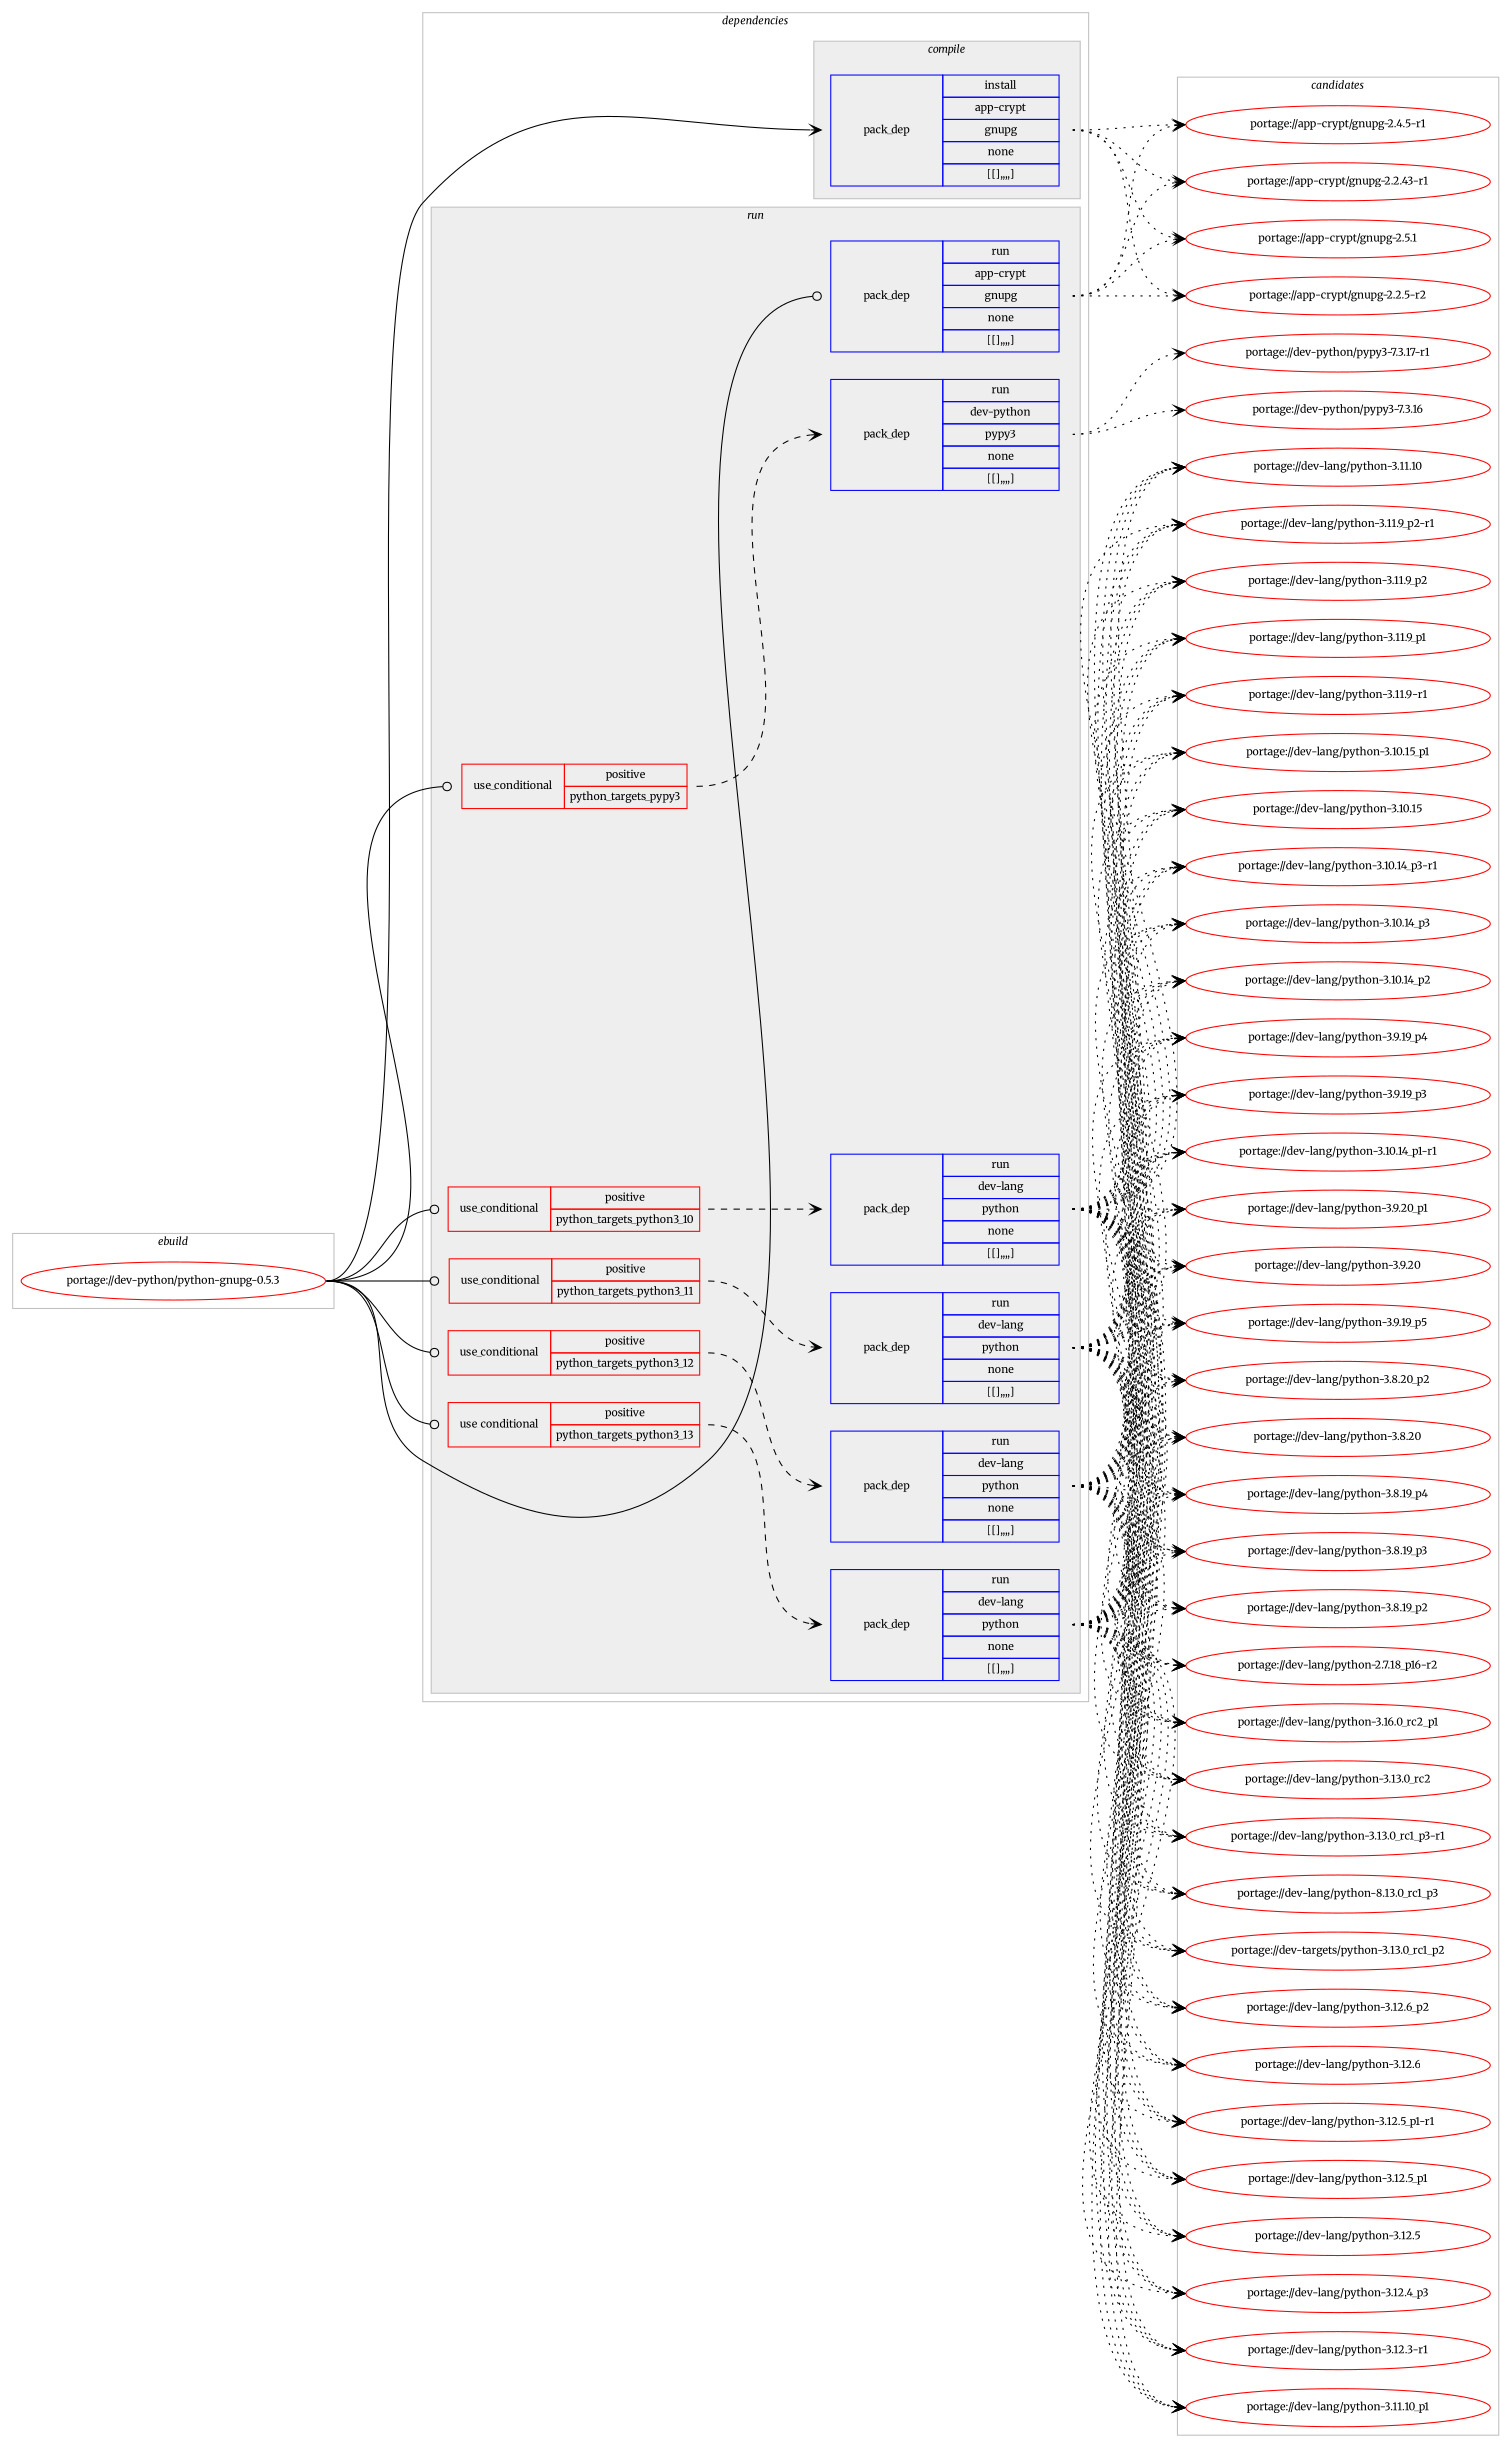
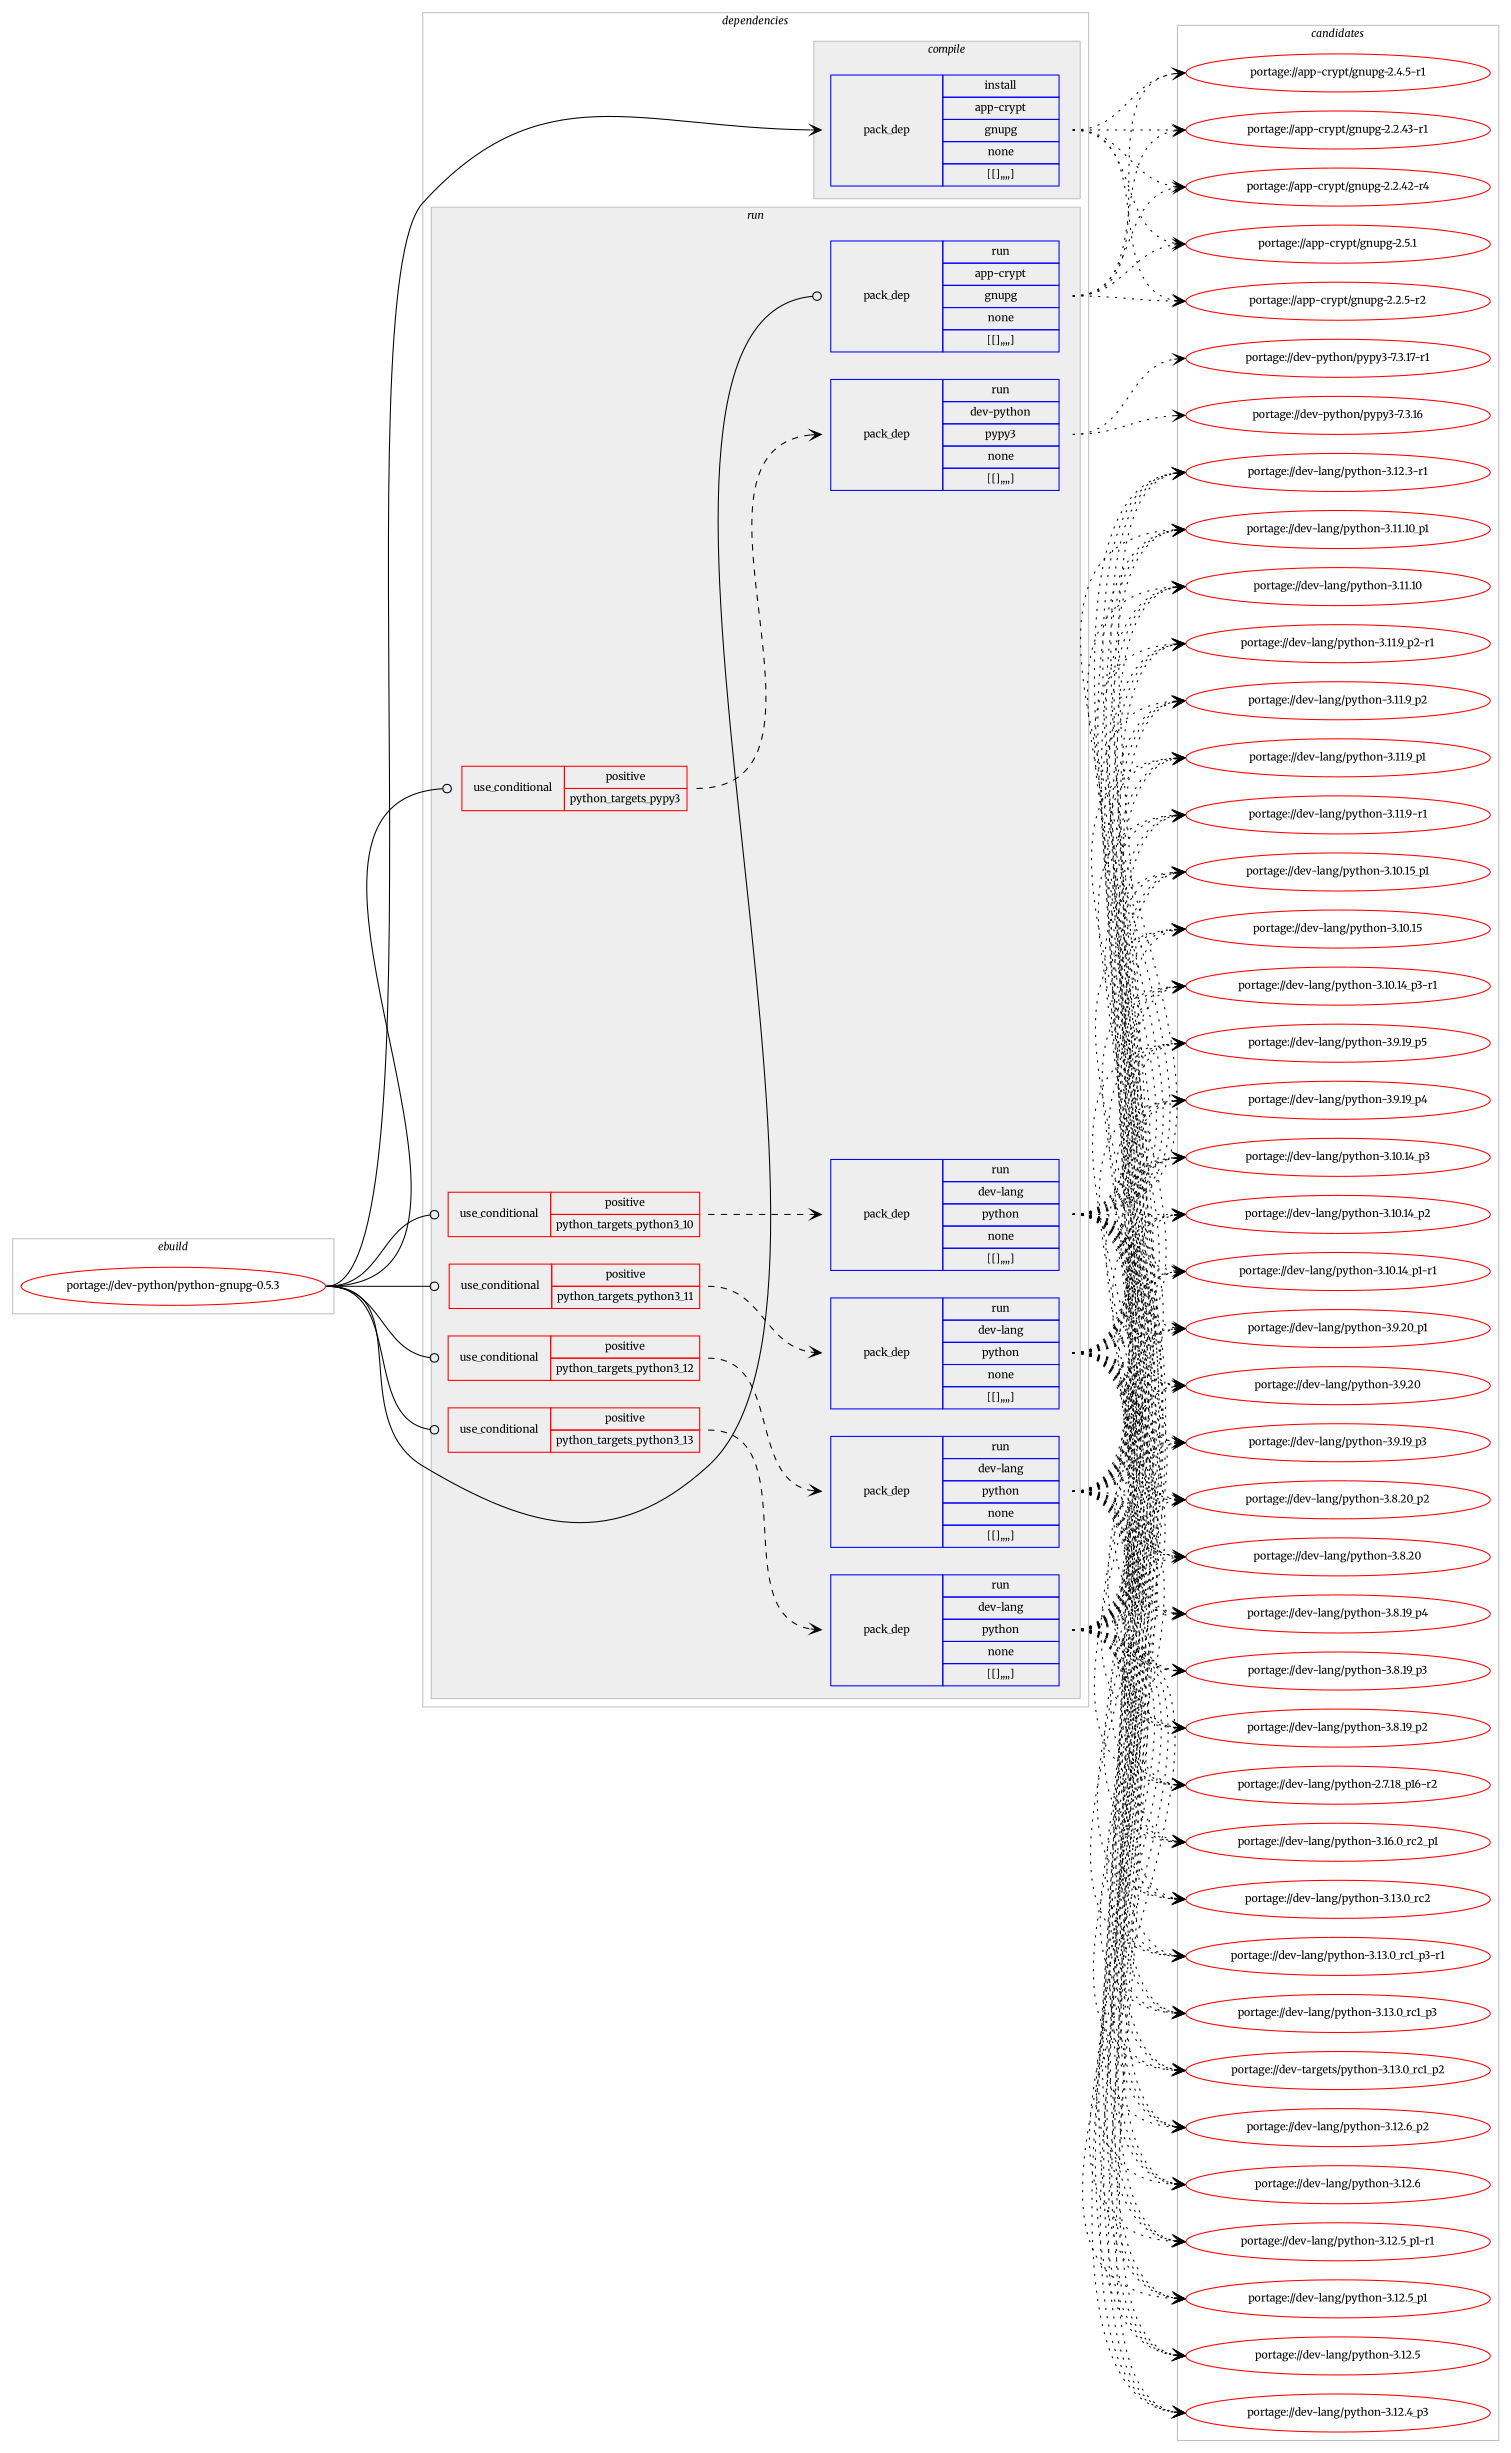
none -> (1338, 187)
(1338, 1894) -> (1338, 2013)
